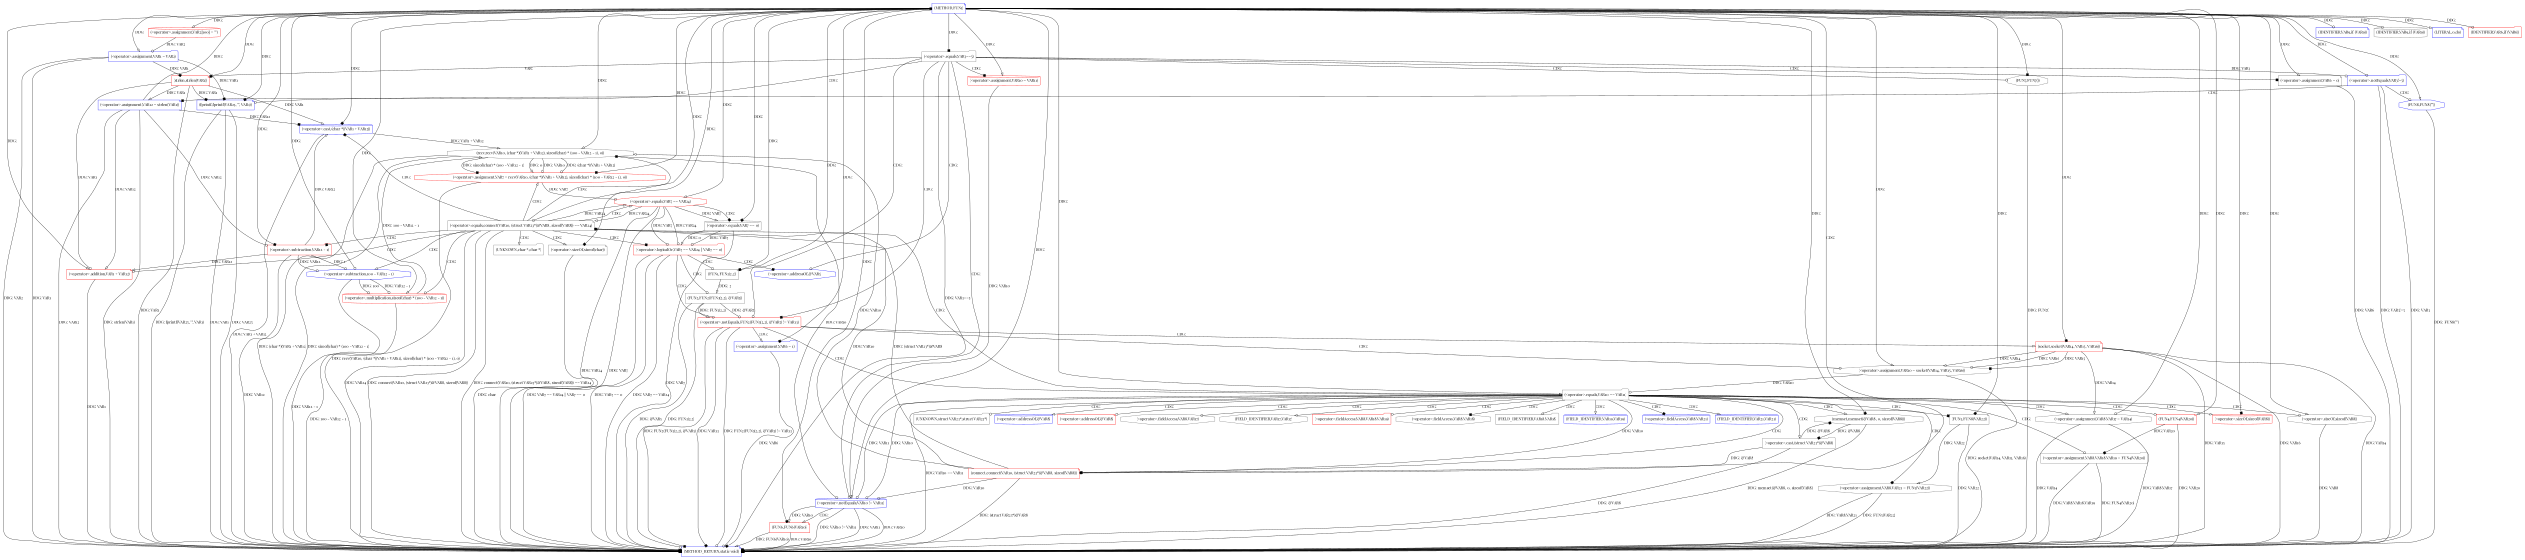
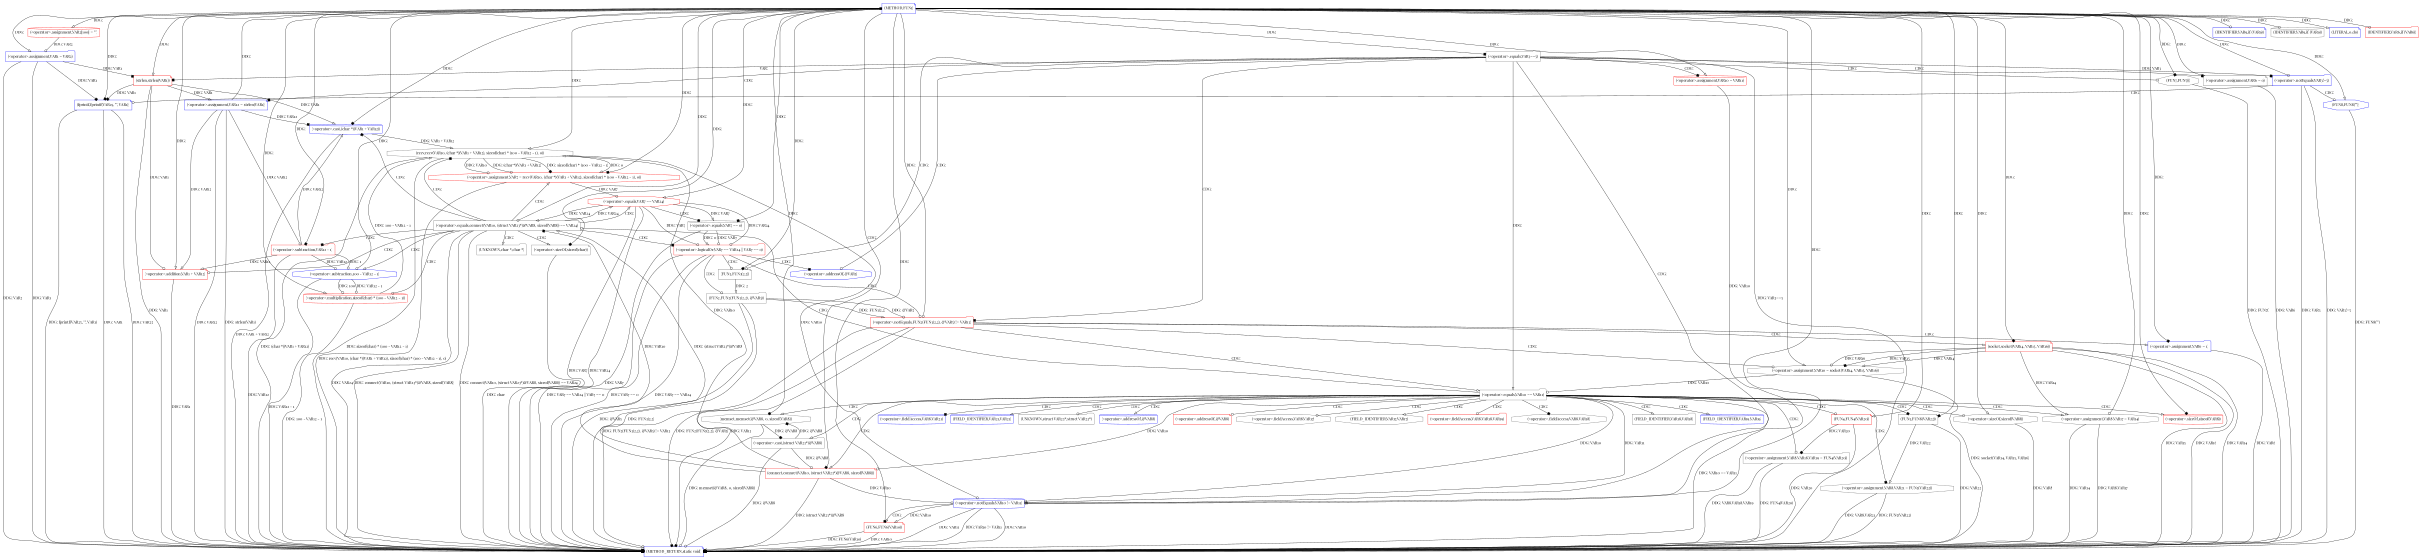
(1661, 65) -> (1905, 65)
(722, 274) -> (735, 274)
(1088, 377) -> (1513, 224)
